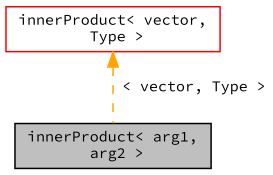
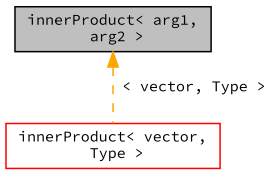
(113, 95) -> (113, 95)
